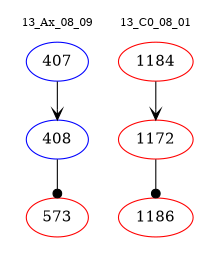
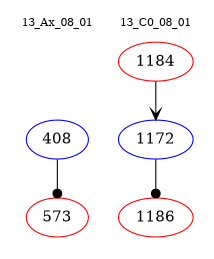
(57, 23) -> (57, 23)
(57, 62) -> none
(156, 140) -> (156, 140)
